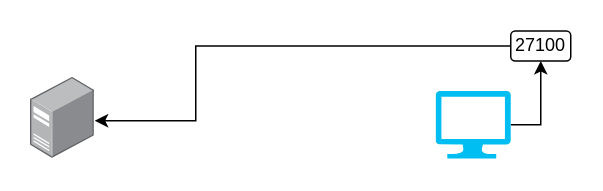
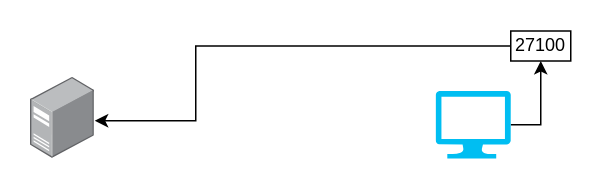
(541, 46) -> (541, 46)
